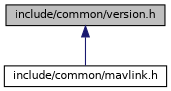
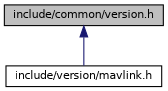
(85, 76) -> (84, 76)
